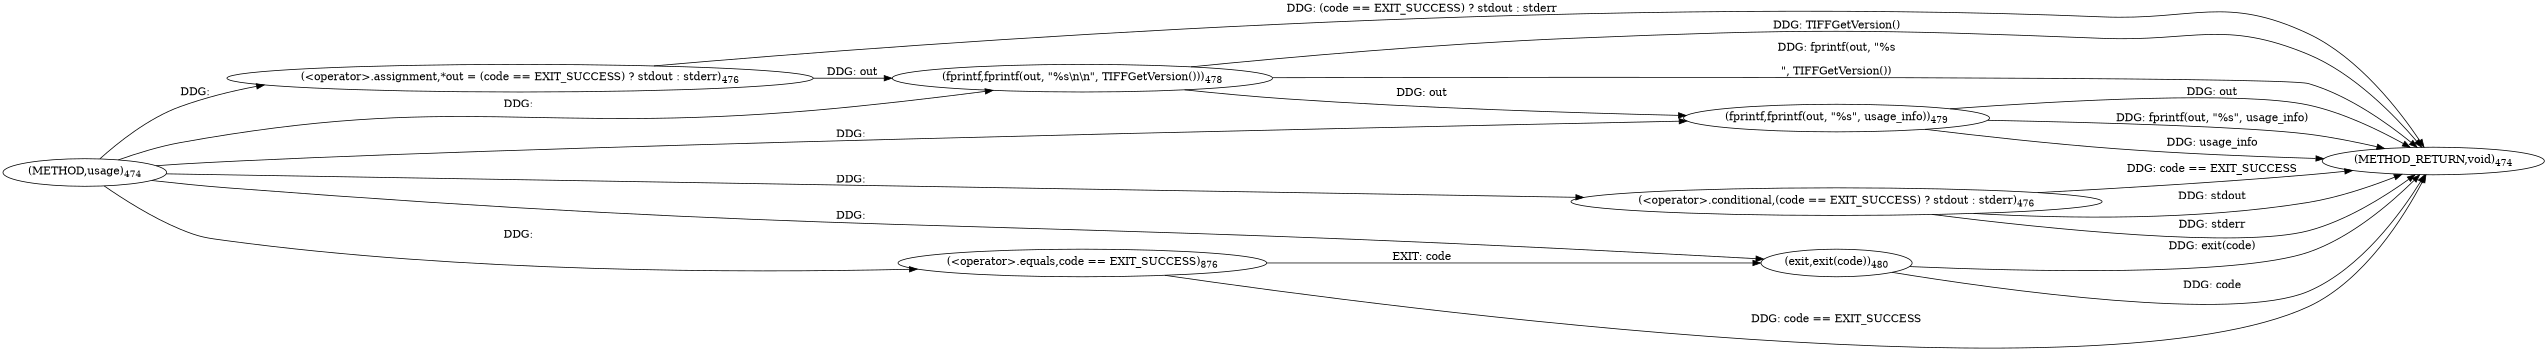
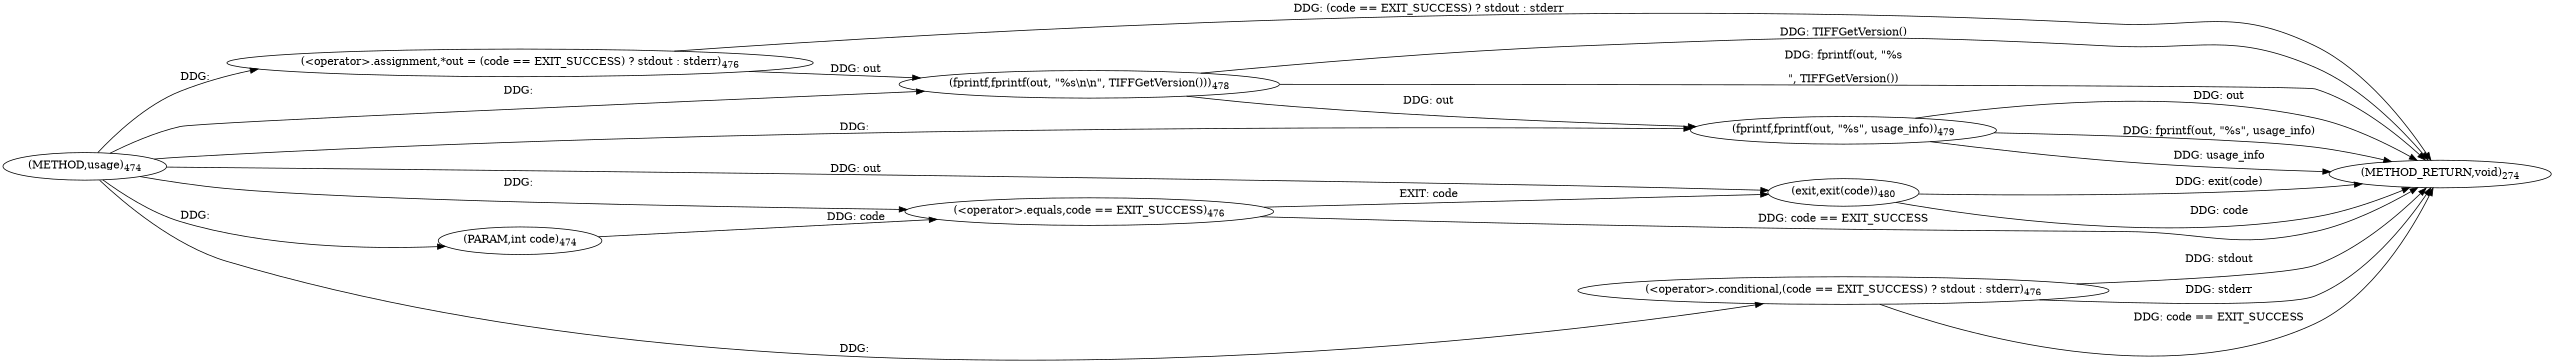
(2504, 160) -> (2511, 173)
(853, 216) -> (856, 169)
none -> (520, 241)
(1209, 262) -> (1216, 210)
